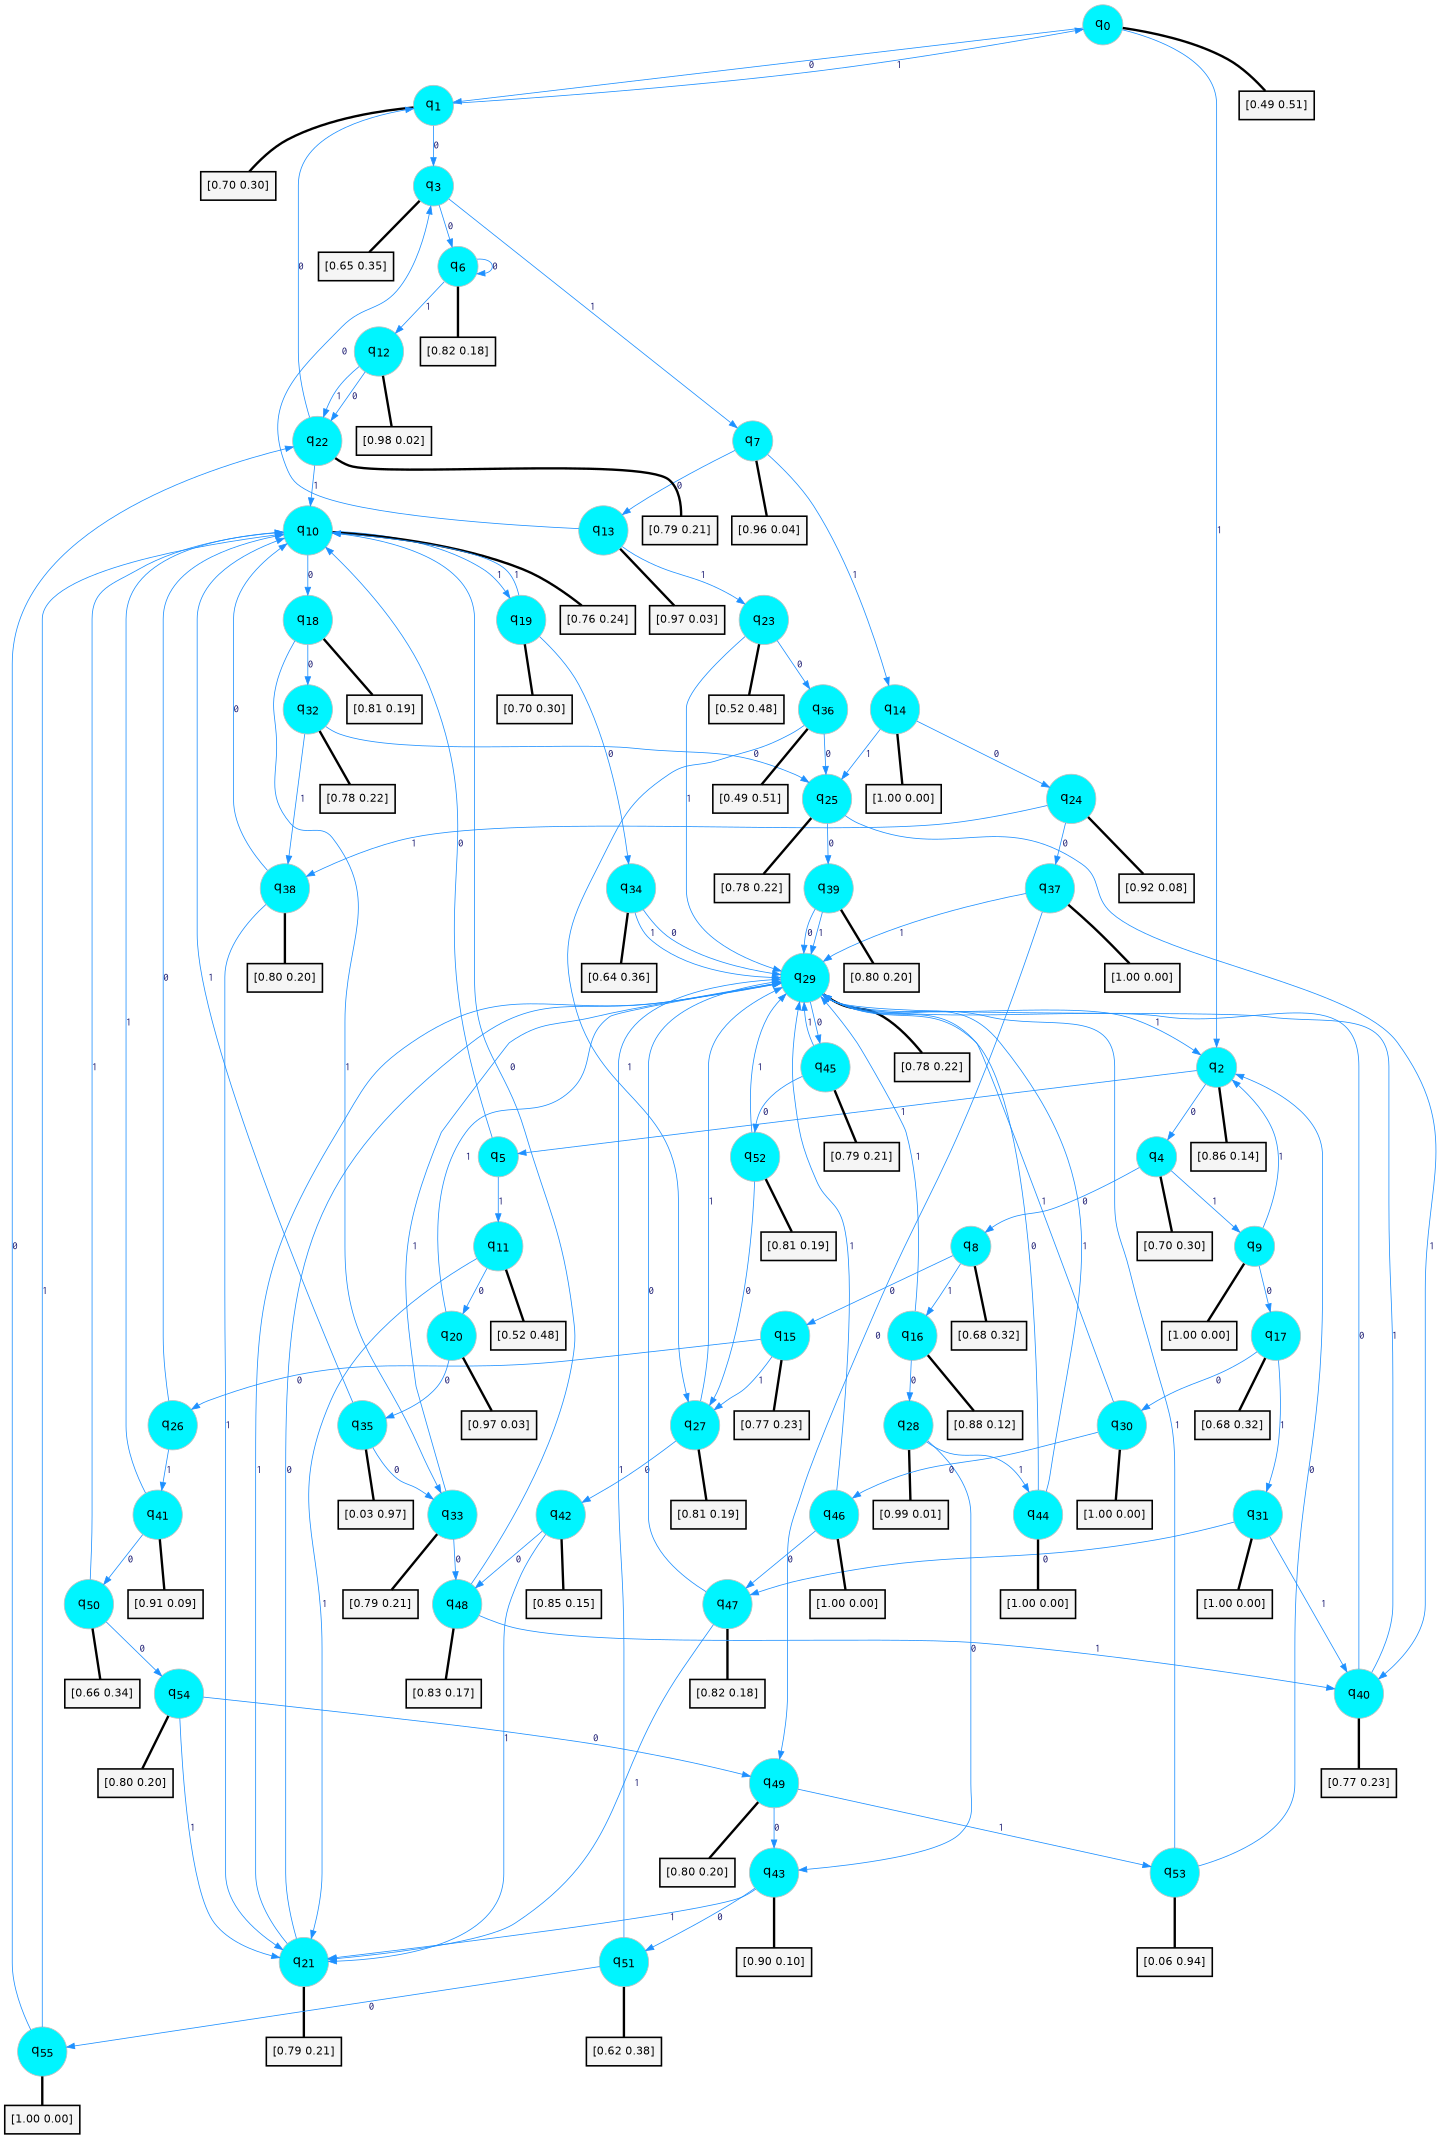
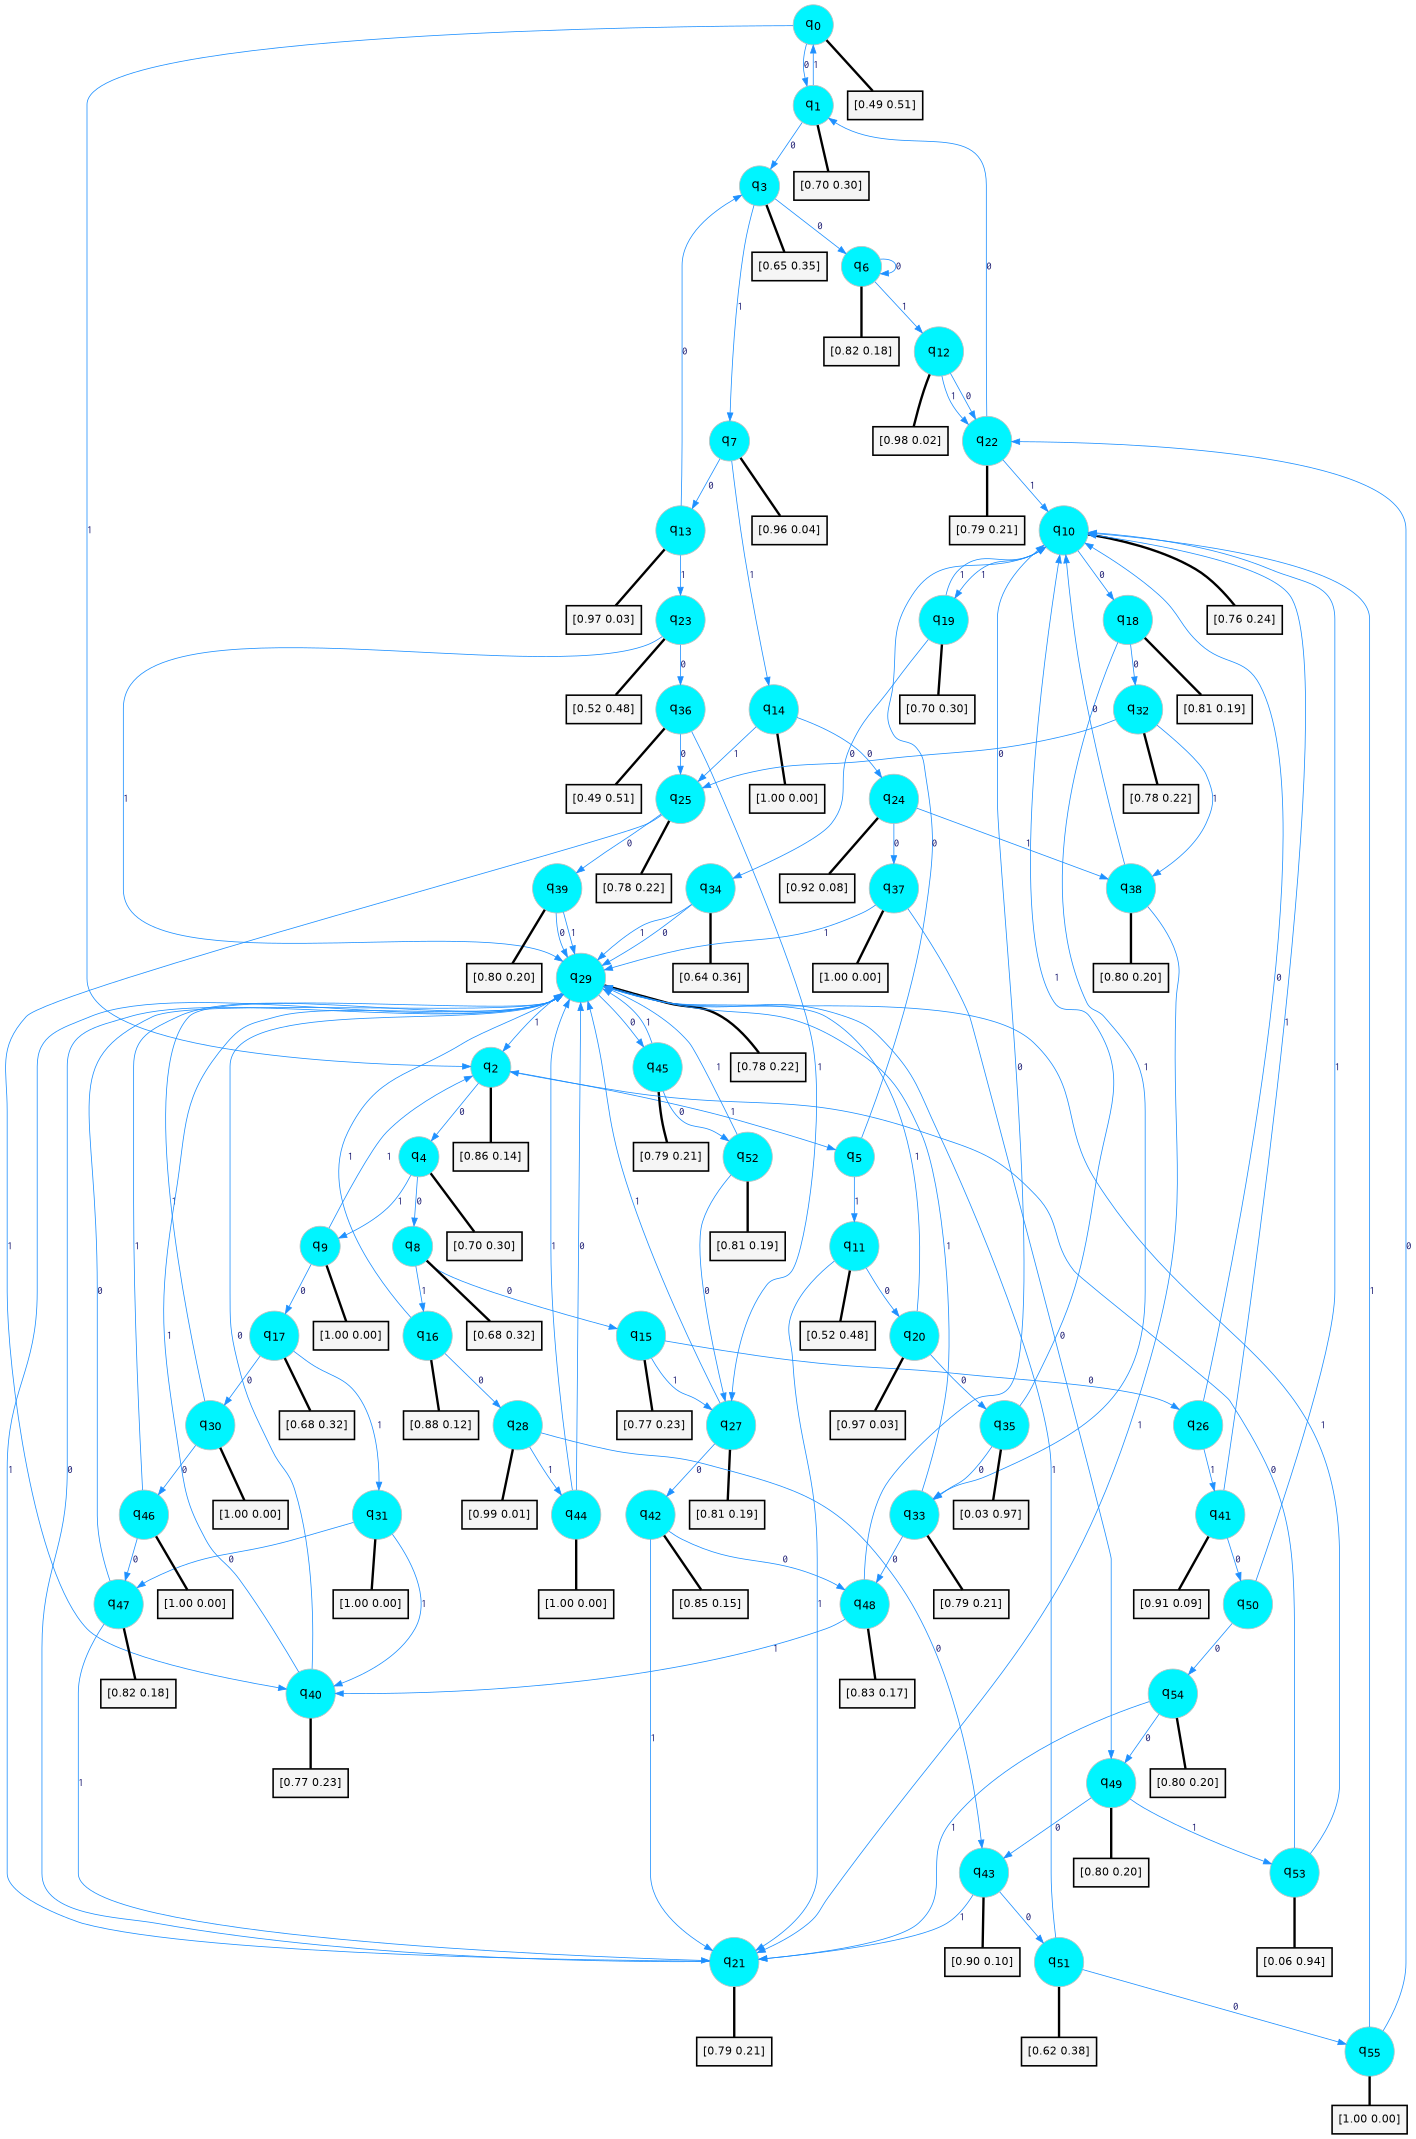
(102, 1694) -> none
